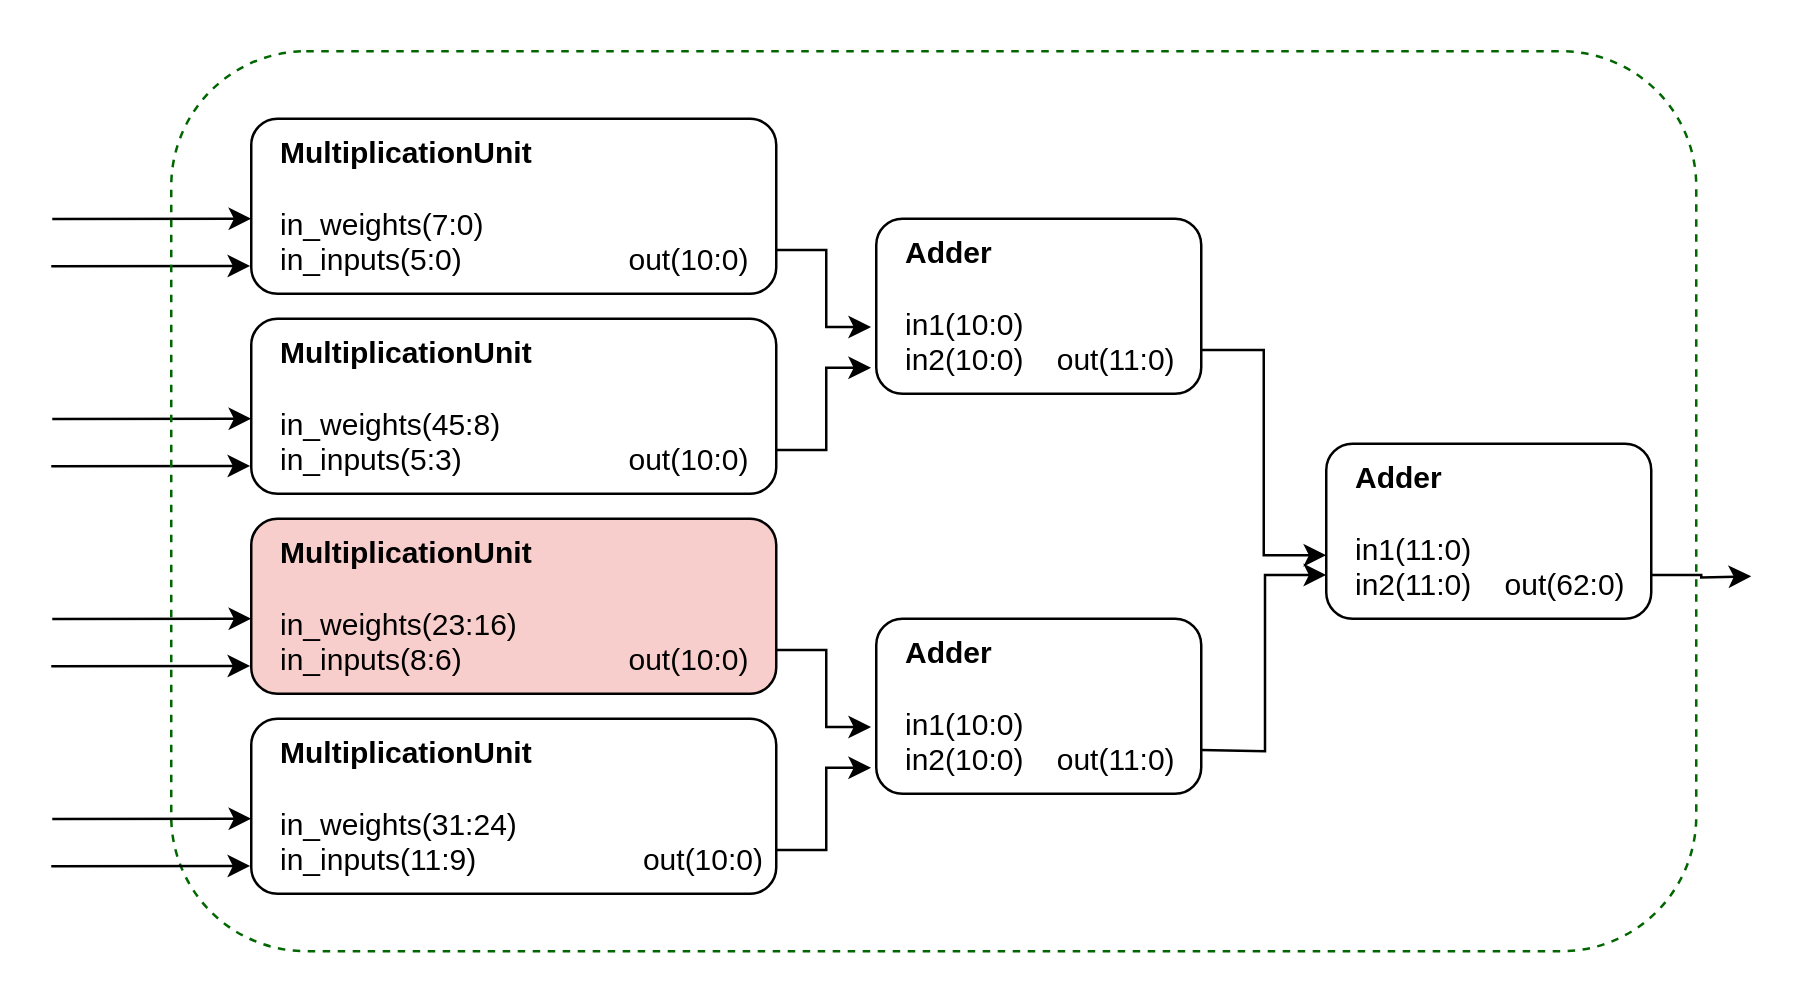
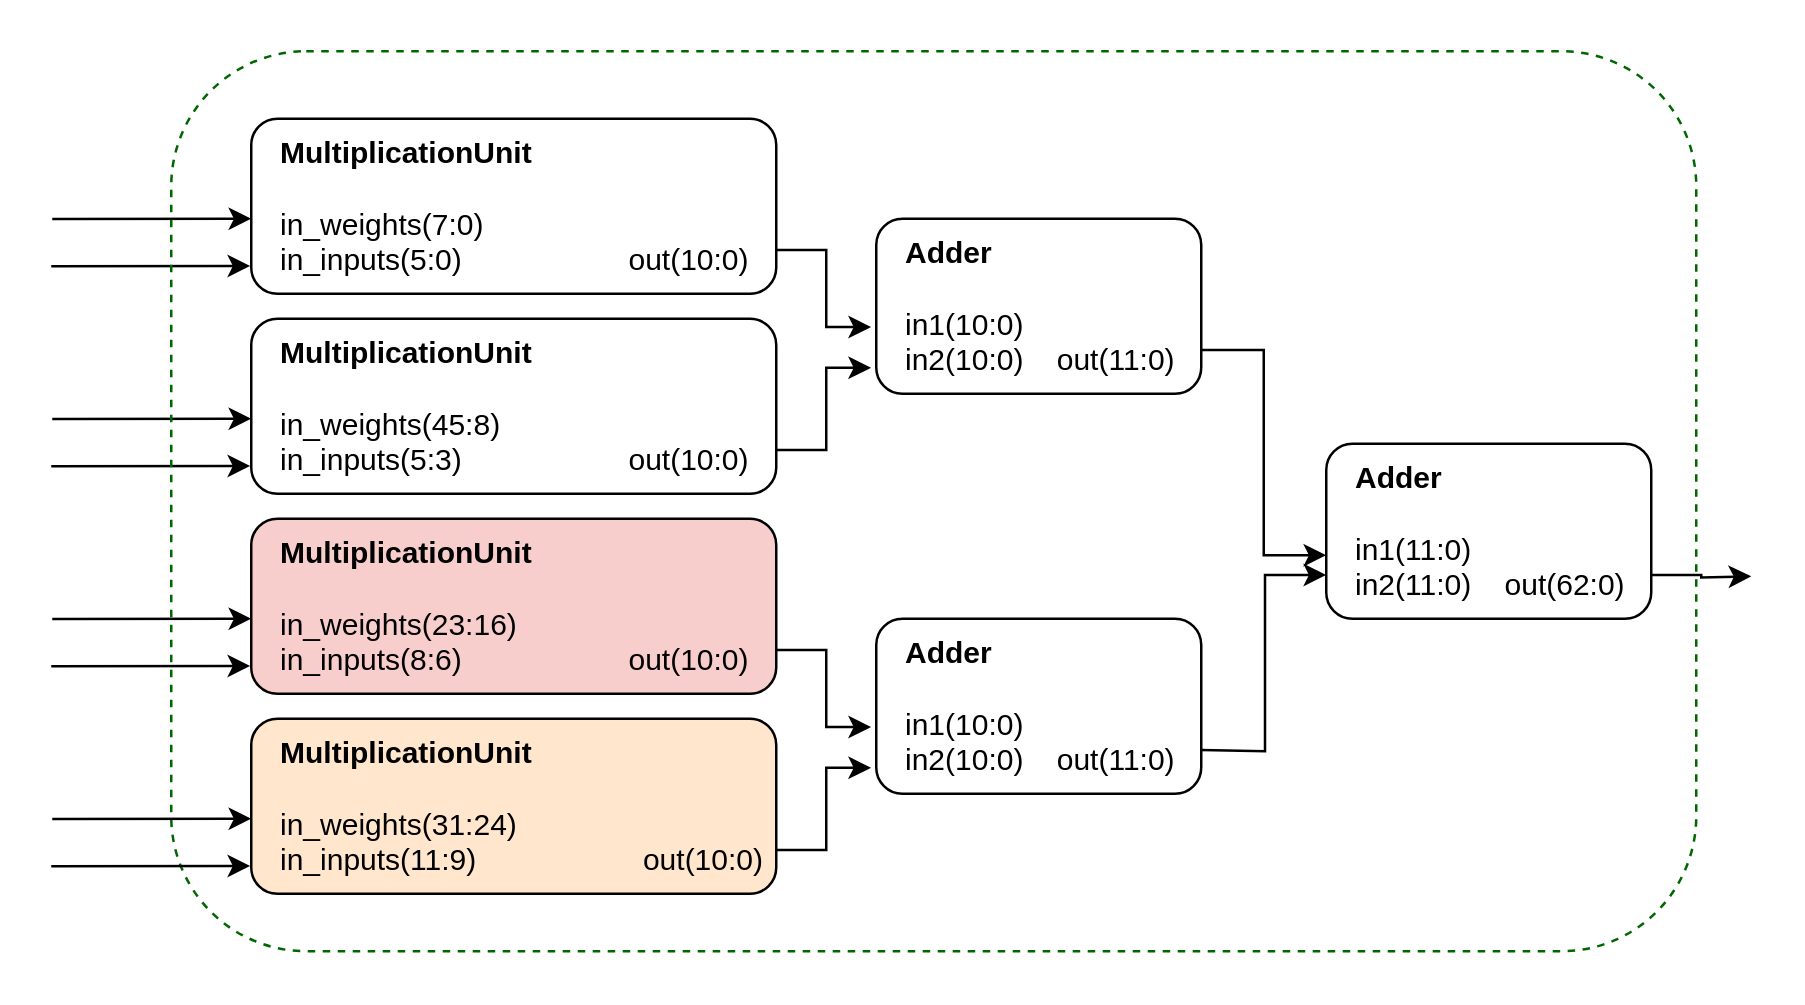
(514, 806) -> (514, 806)
